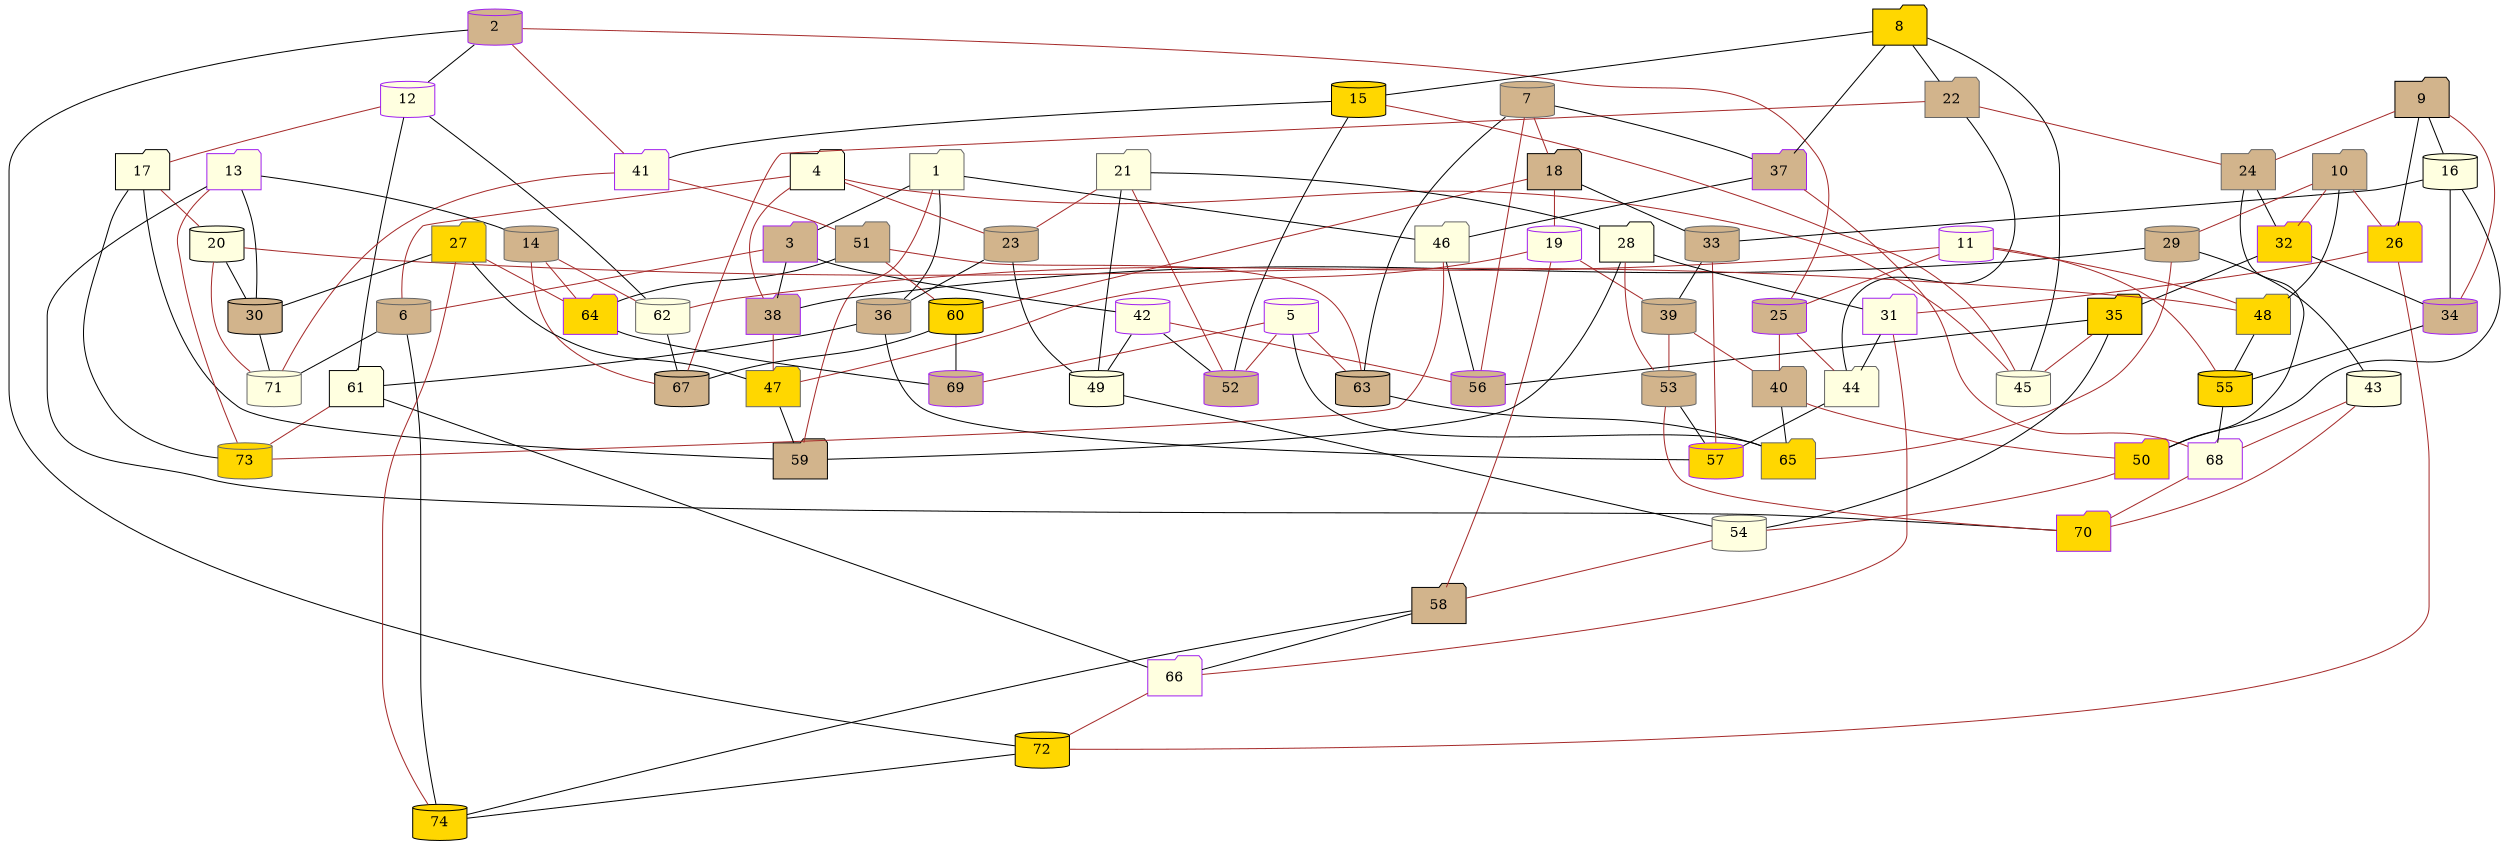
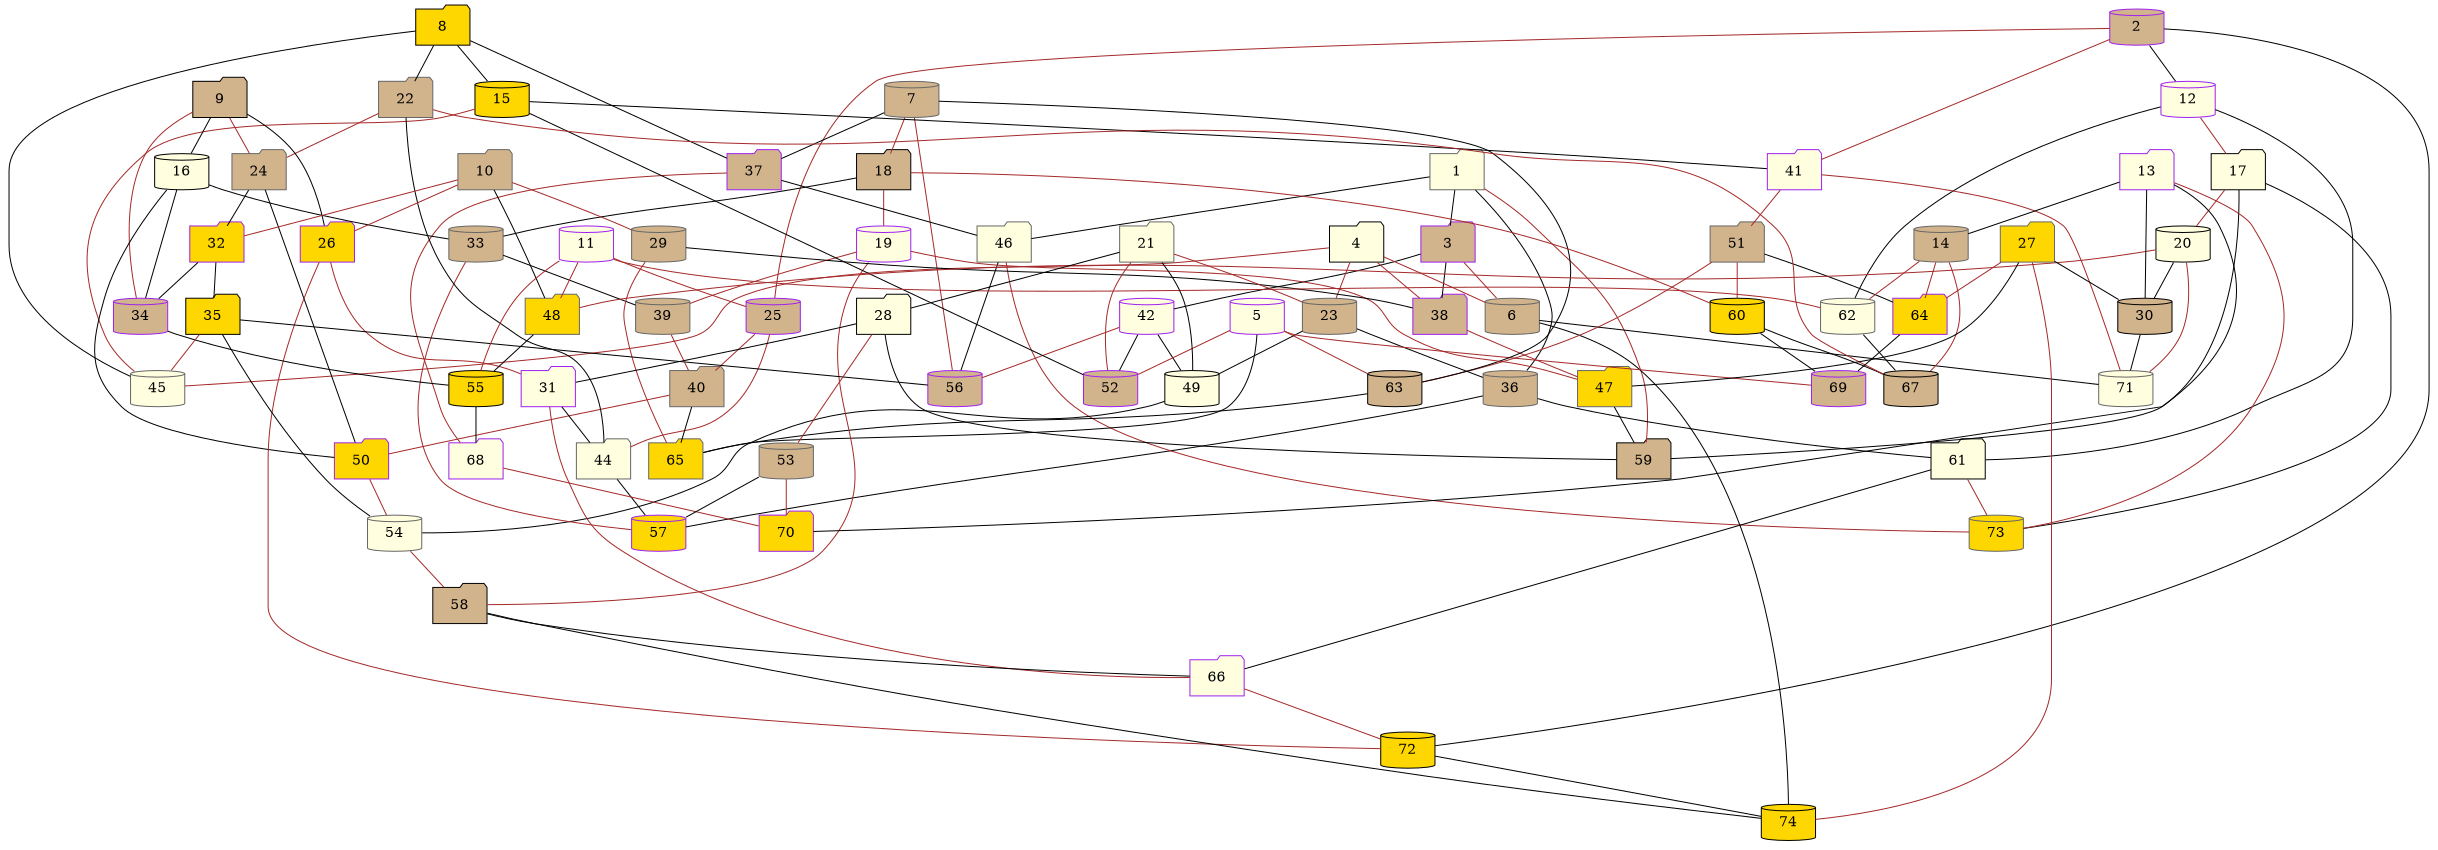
(1669, 353) -> none
(2374, 389) -> none
